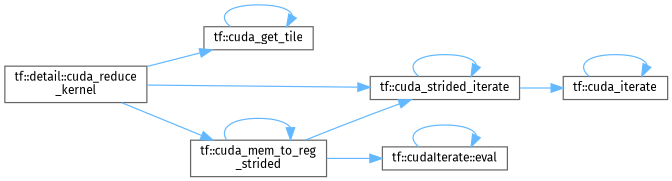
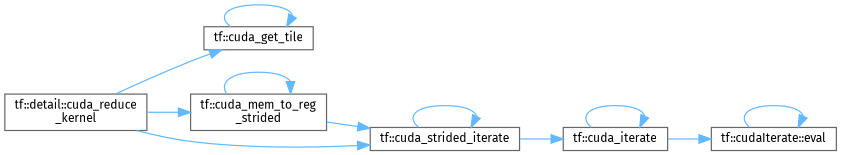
(348, 158) -> (683, 139)
